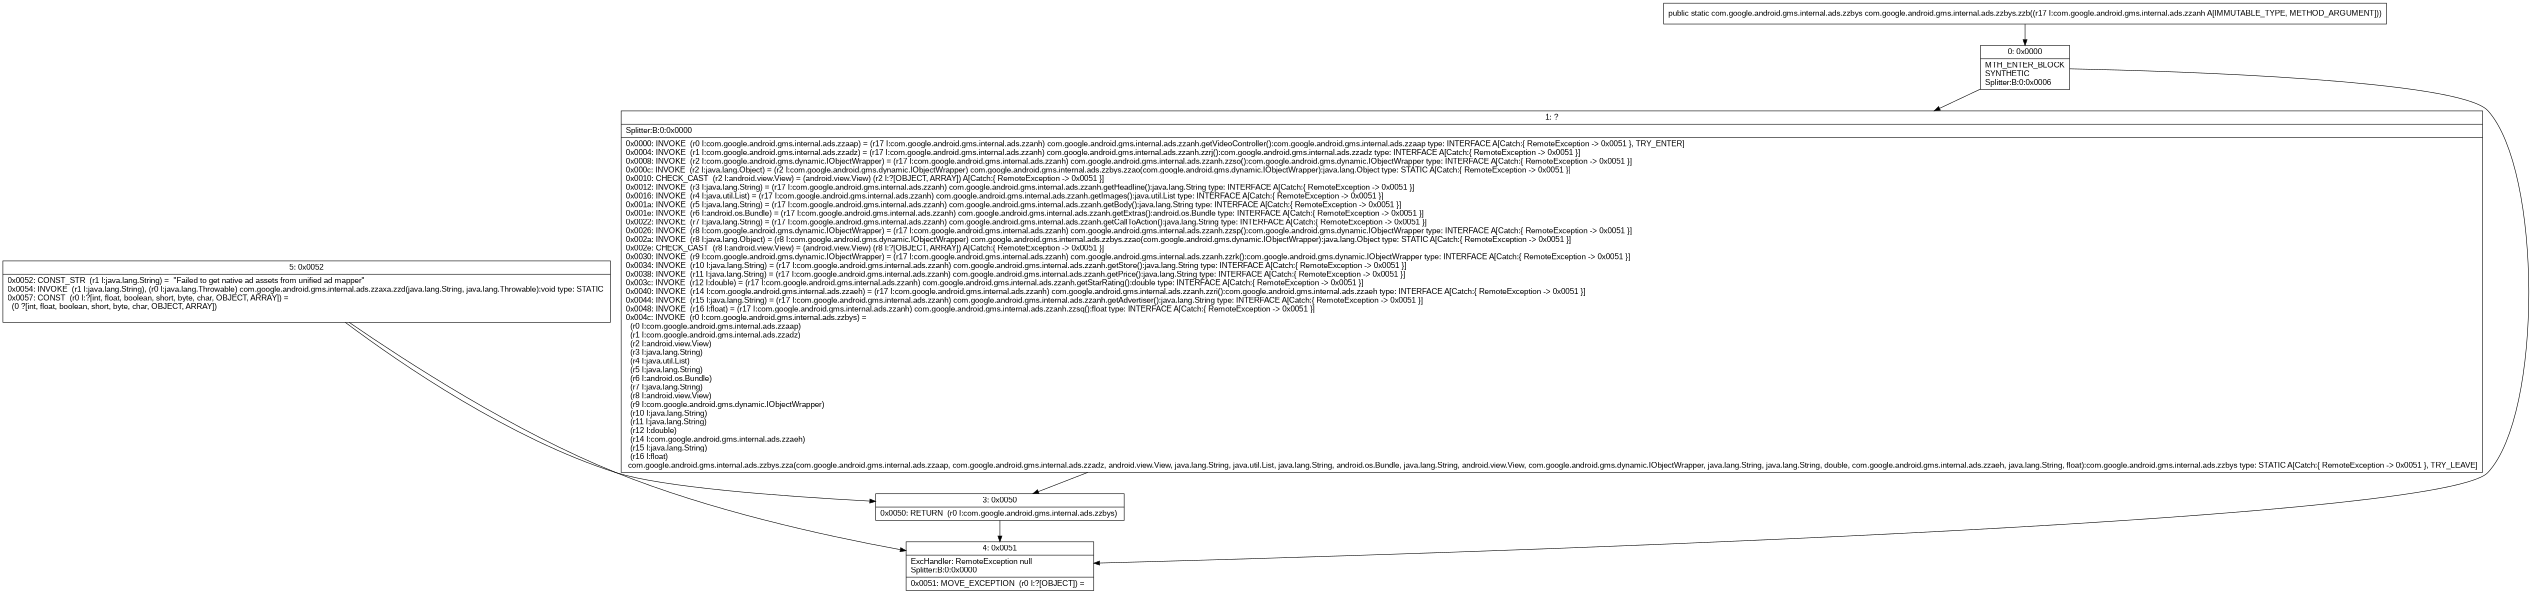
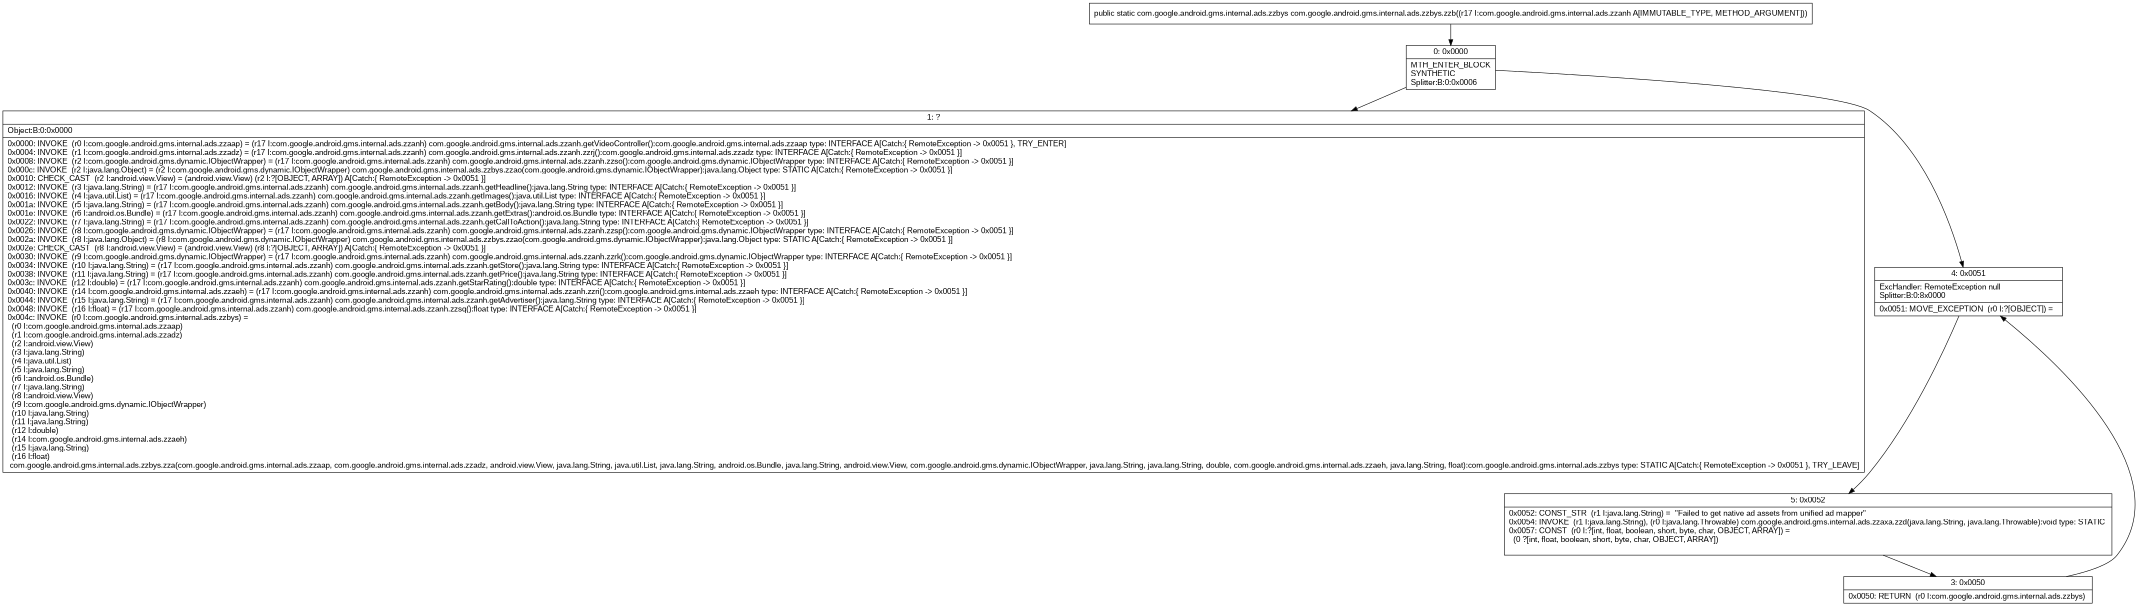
(659, 131) -> (40, 131)
(1063, 482) -> none
(653, 486) -> (1914, 408)
(944, 570) -> (1913, 296)
